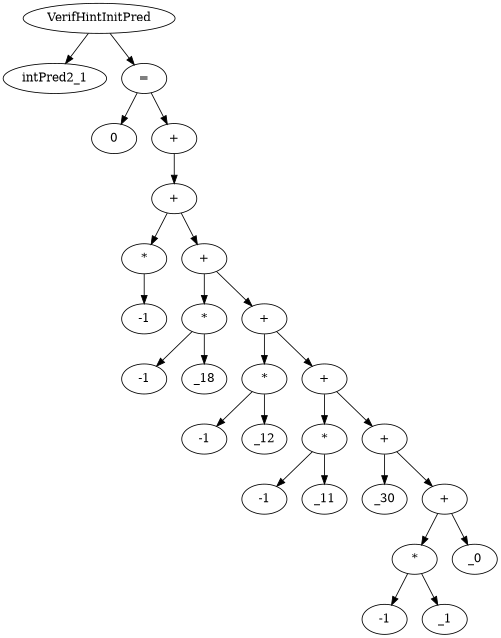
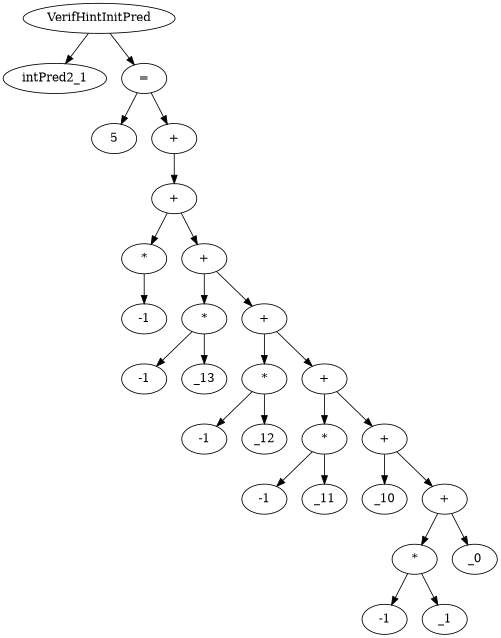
(114, 139) -> (114, 139)
(204, 379) -> (204, 379)
(385, 499) -> (385, 499)
